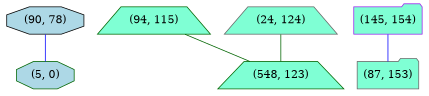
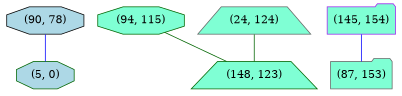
(154, 21) -> (141, 21)
(281, 75) -> (254, 75)
